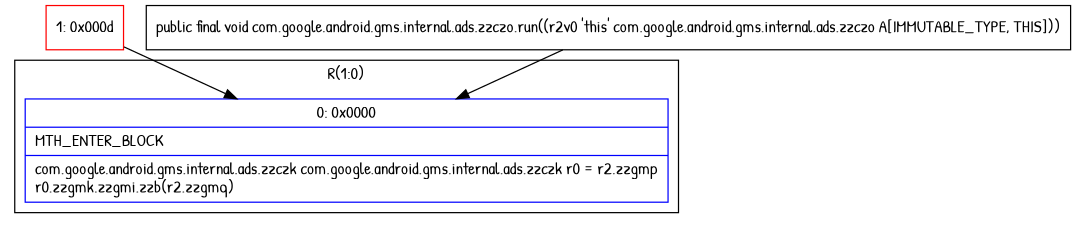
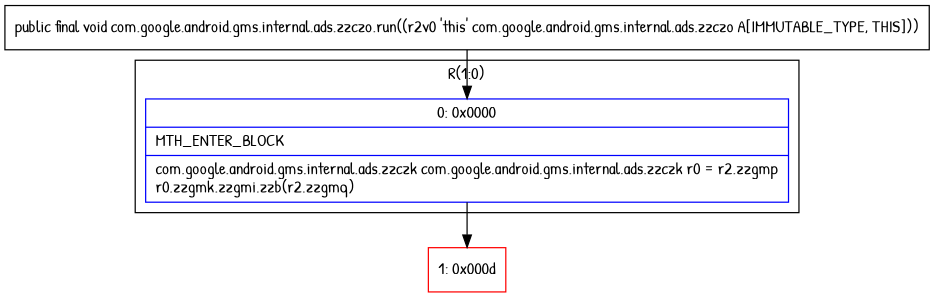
(175, 70) -> (467, 220)
